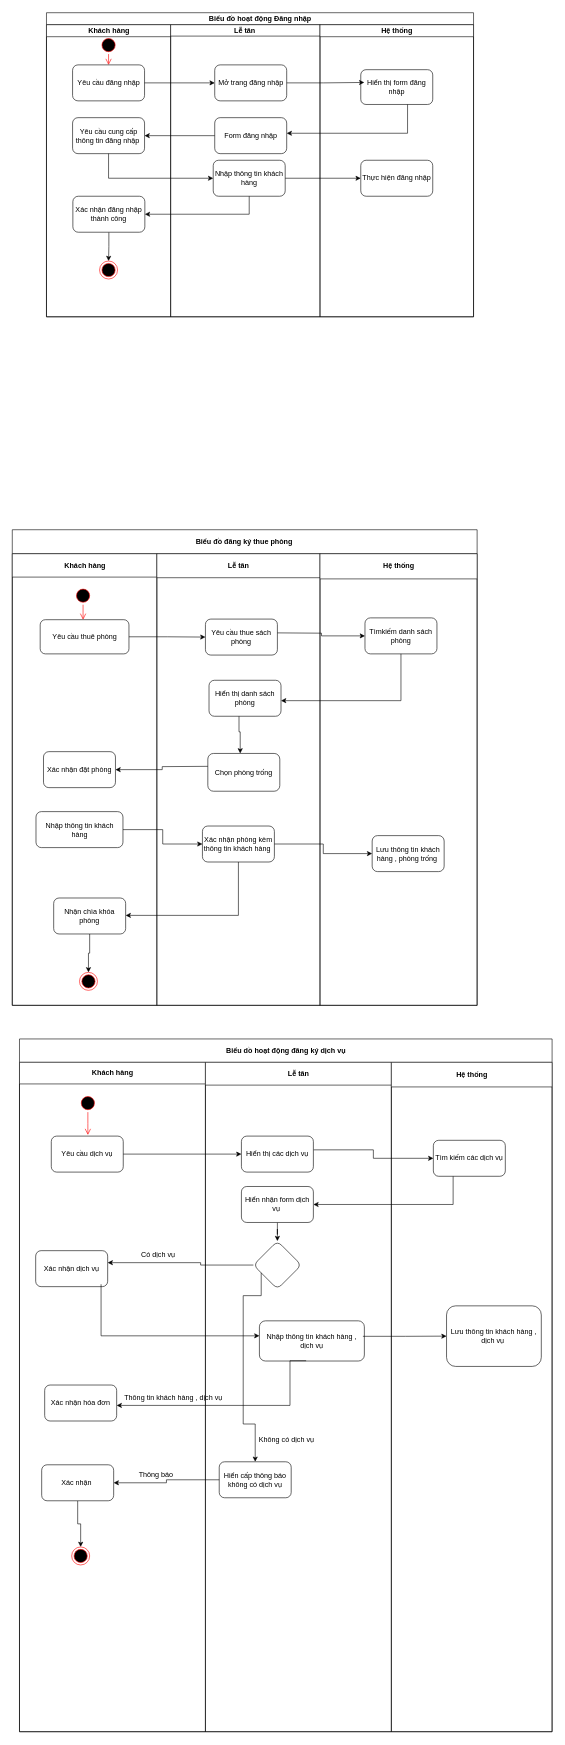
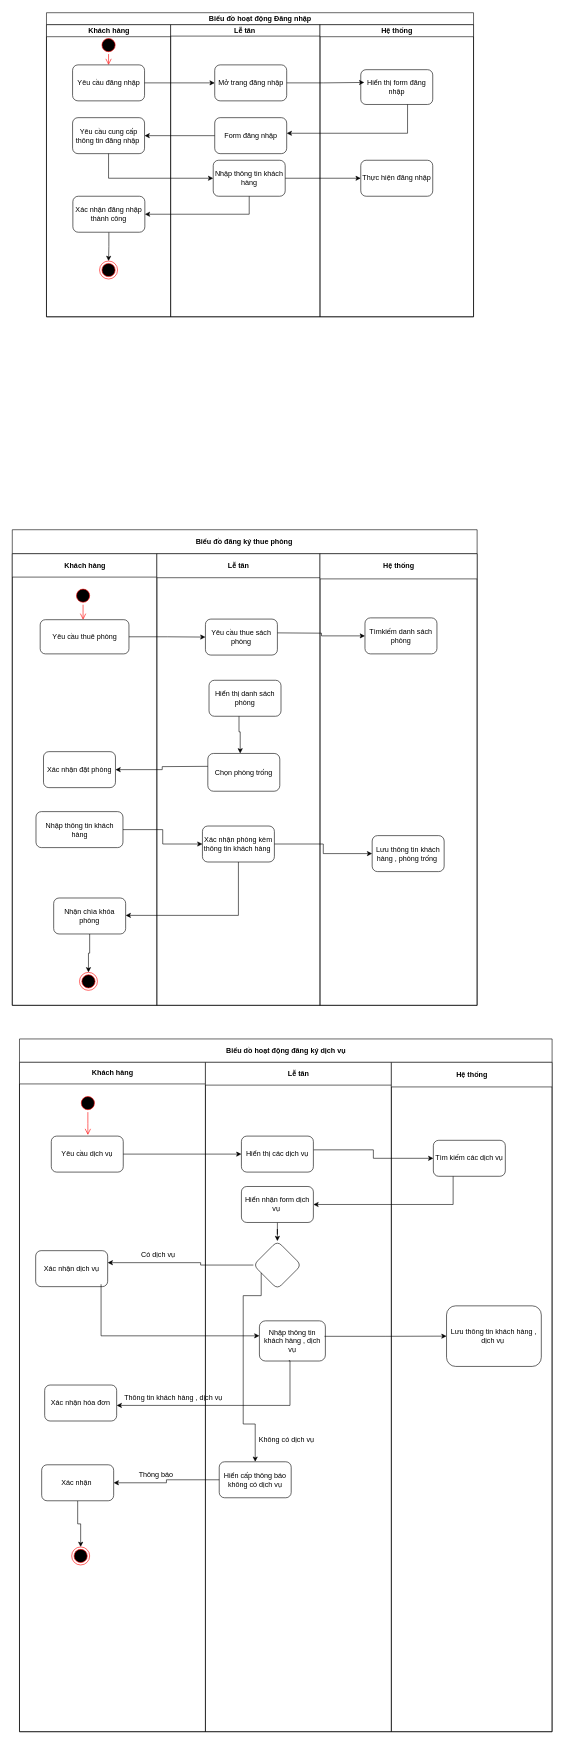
(344, 701) -> none
(312, 1341) -> (293, 1341)
